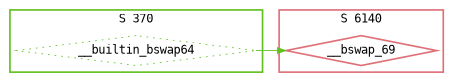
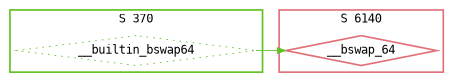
(361, 51) -> (361, 51)
